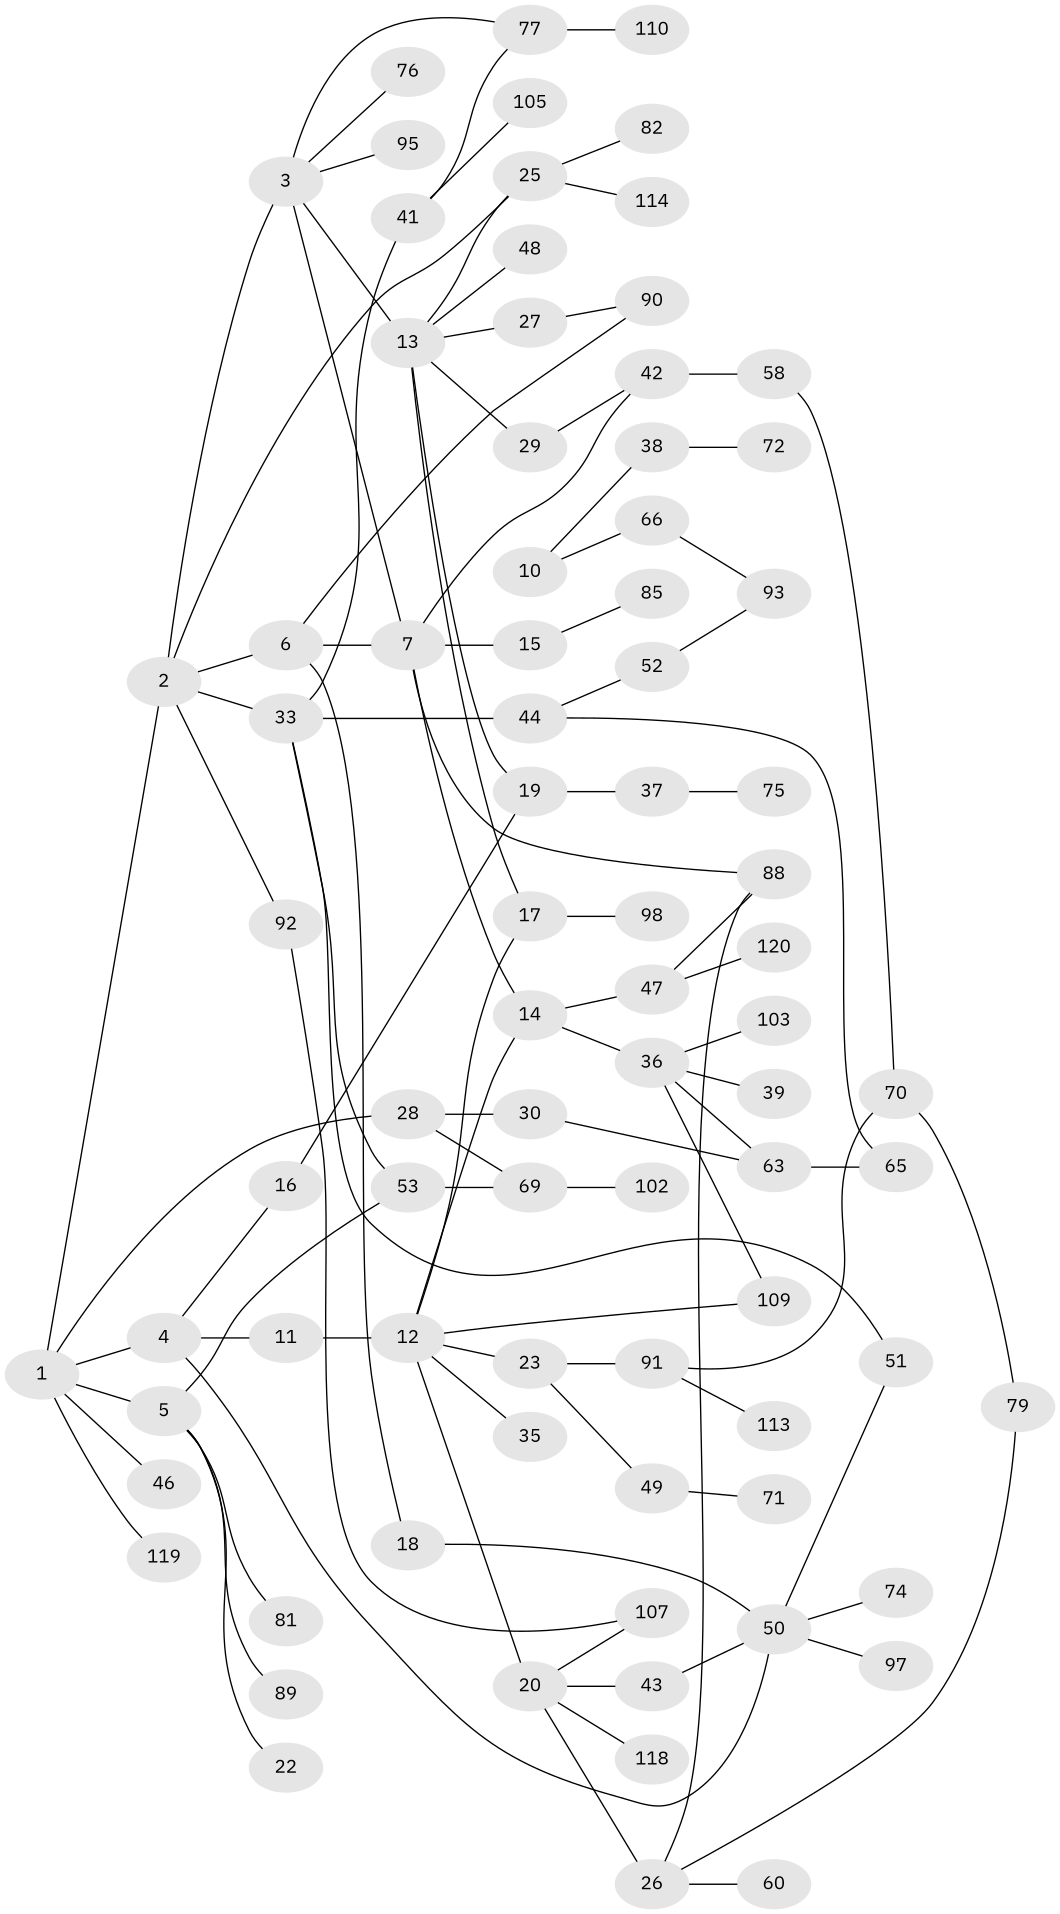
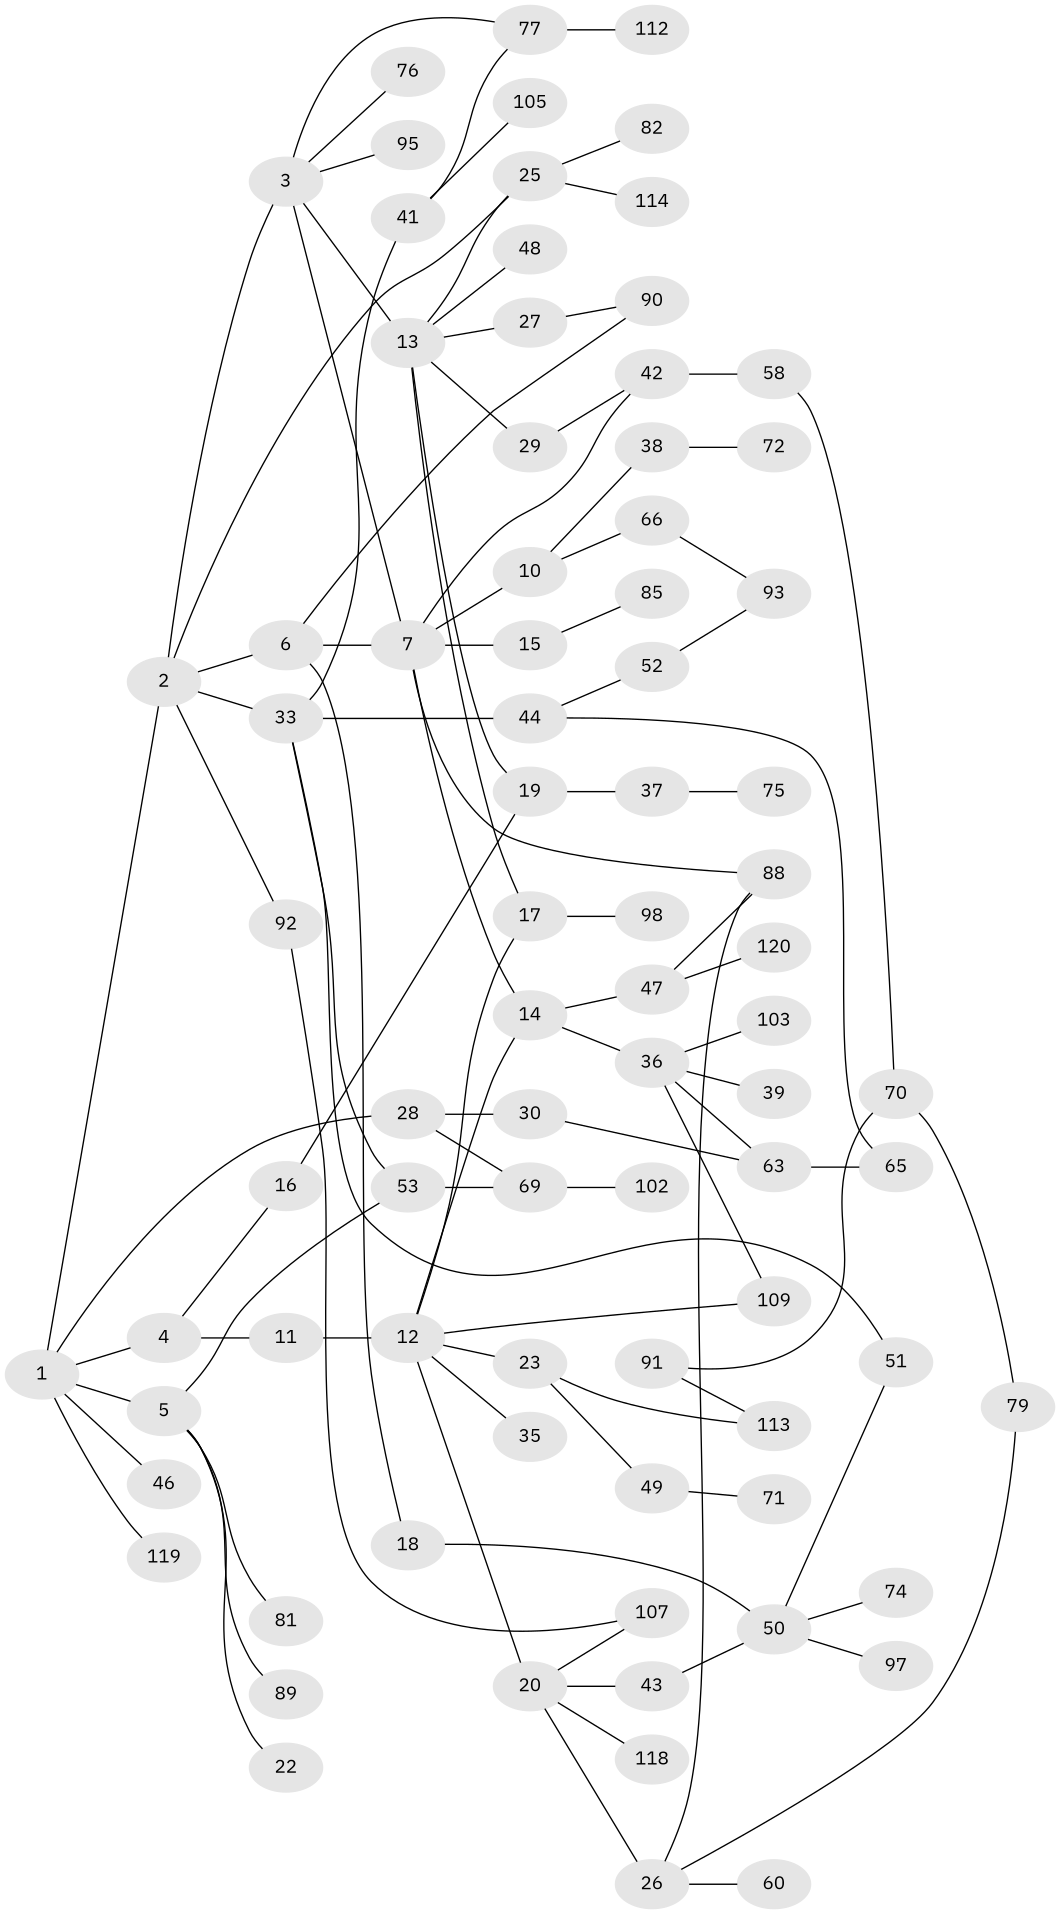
(652, 30) -> (652, 30)
none -> (469, 609)
(591, 1364) -> (646, 1408)
(447, 1706) -> none
